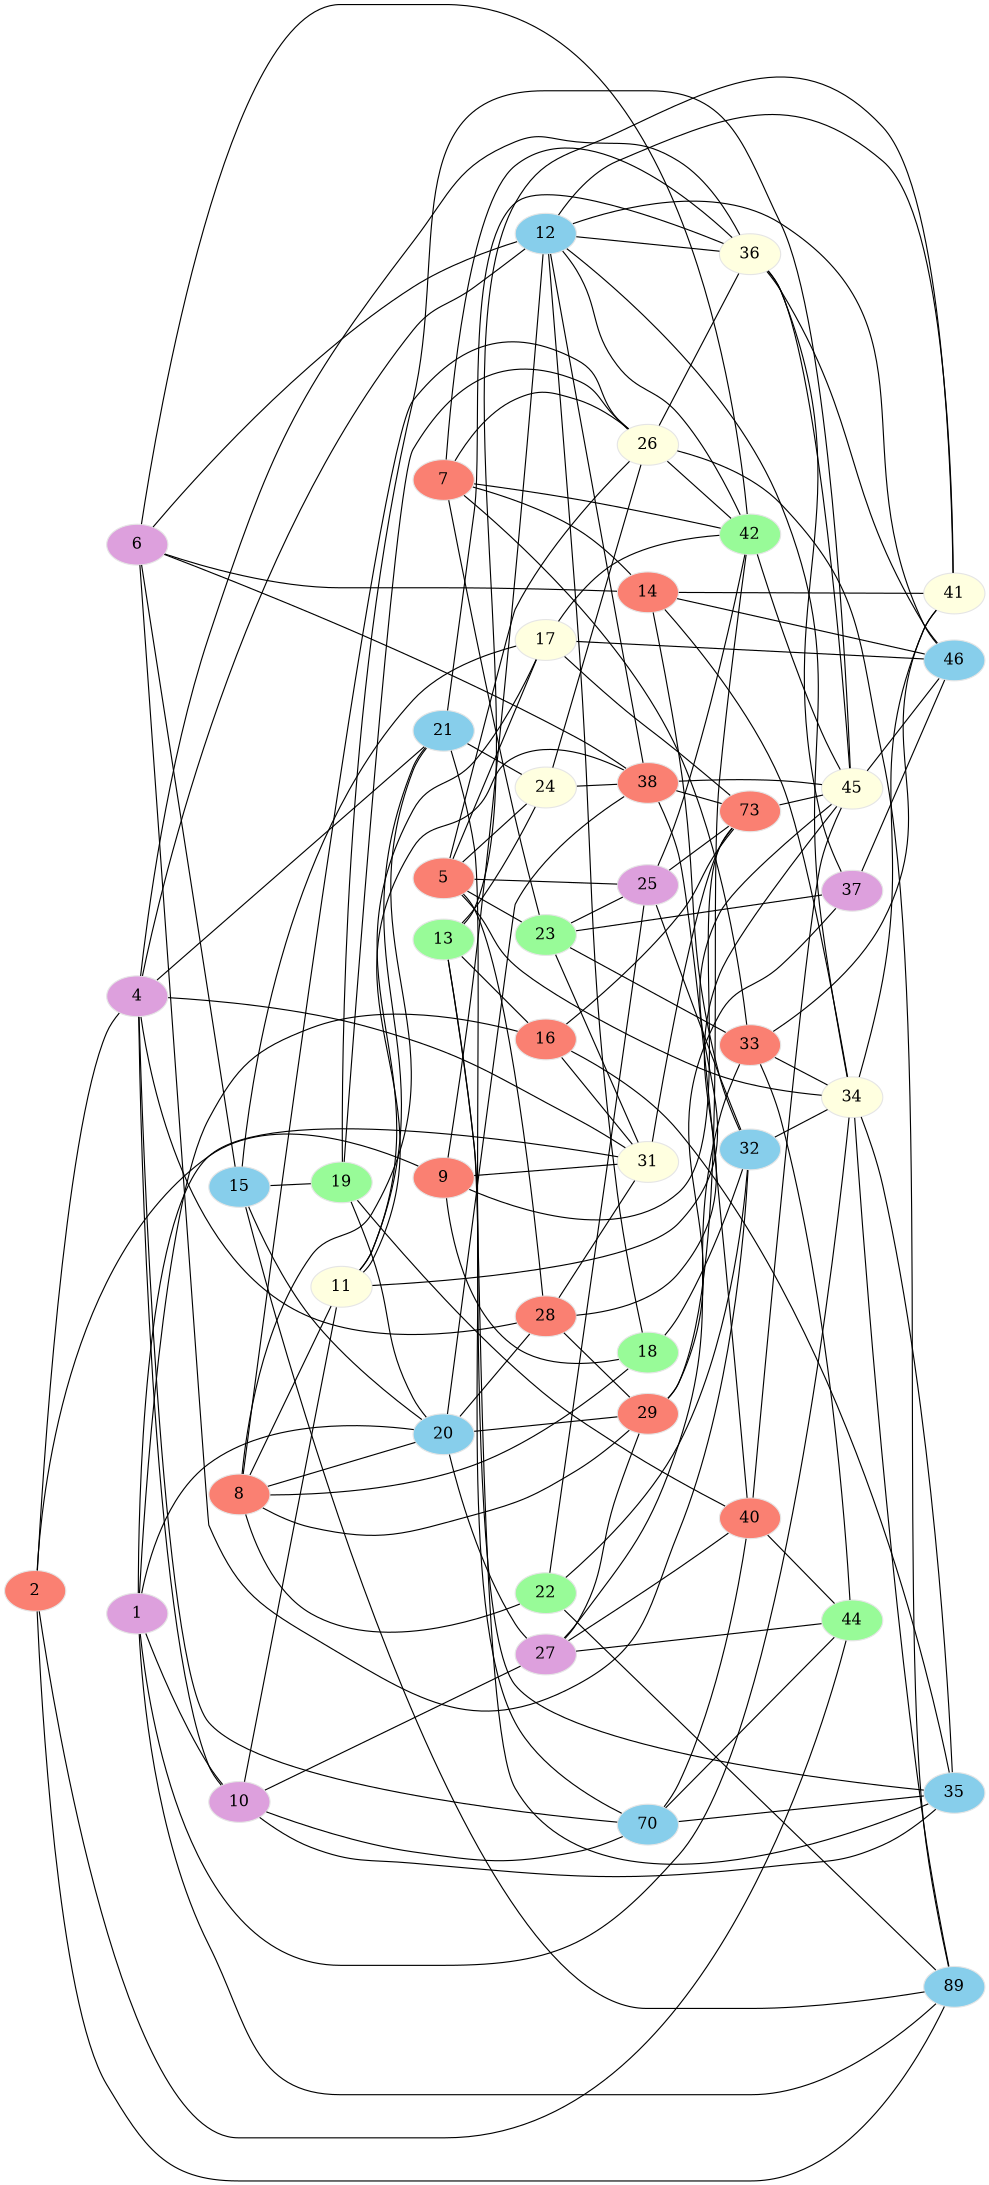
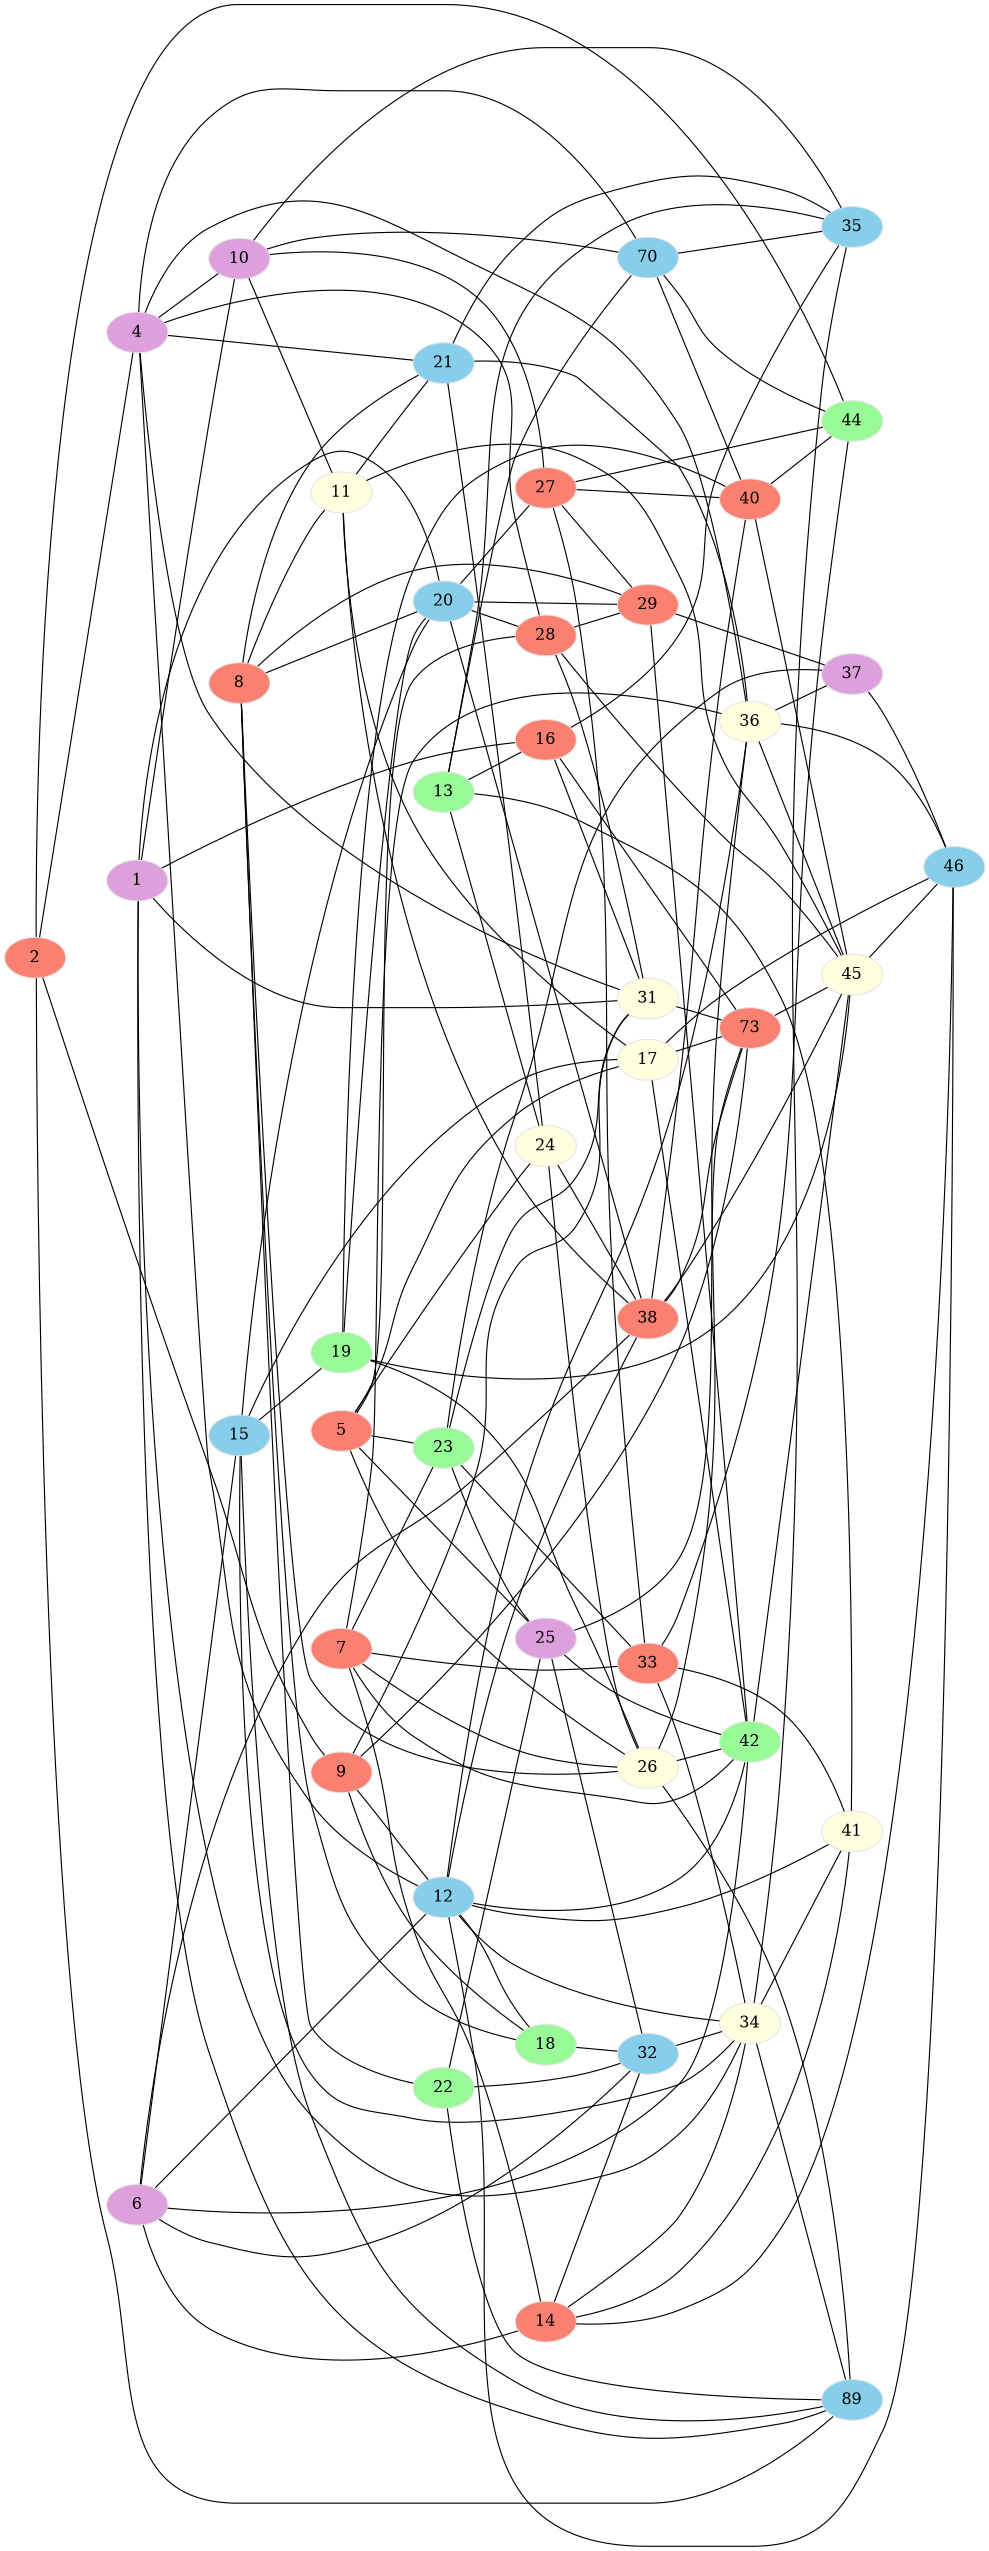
(611, 1026) -> (267, 1942)
(546, 1654) -> (546, 488)
